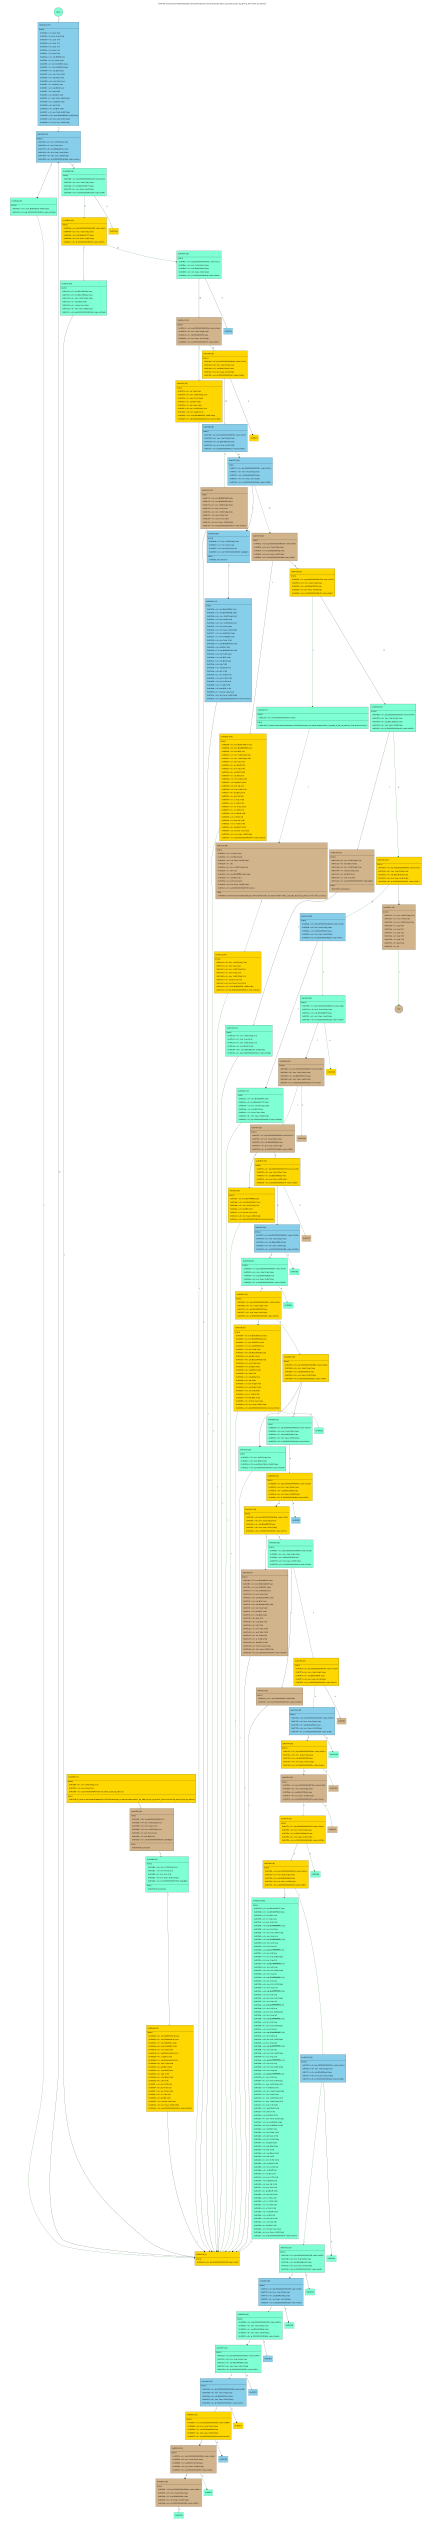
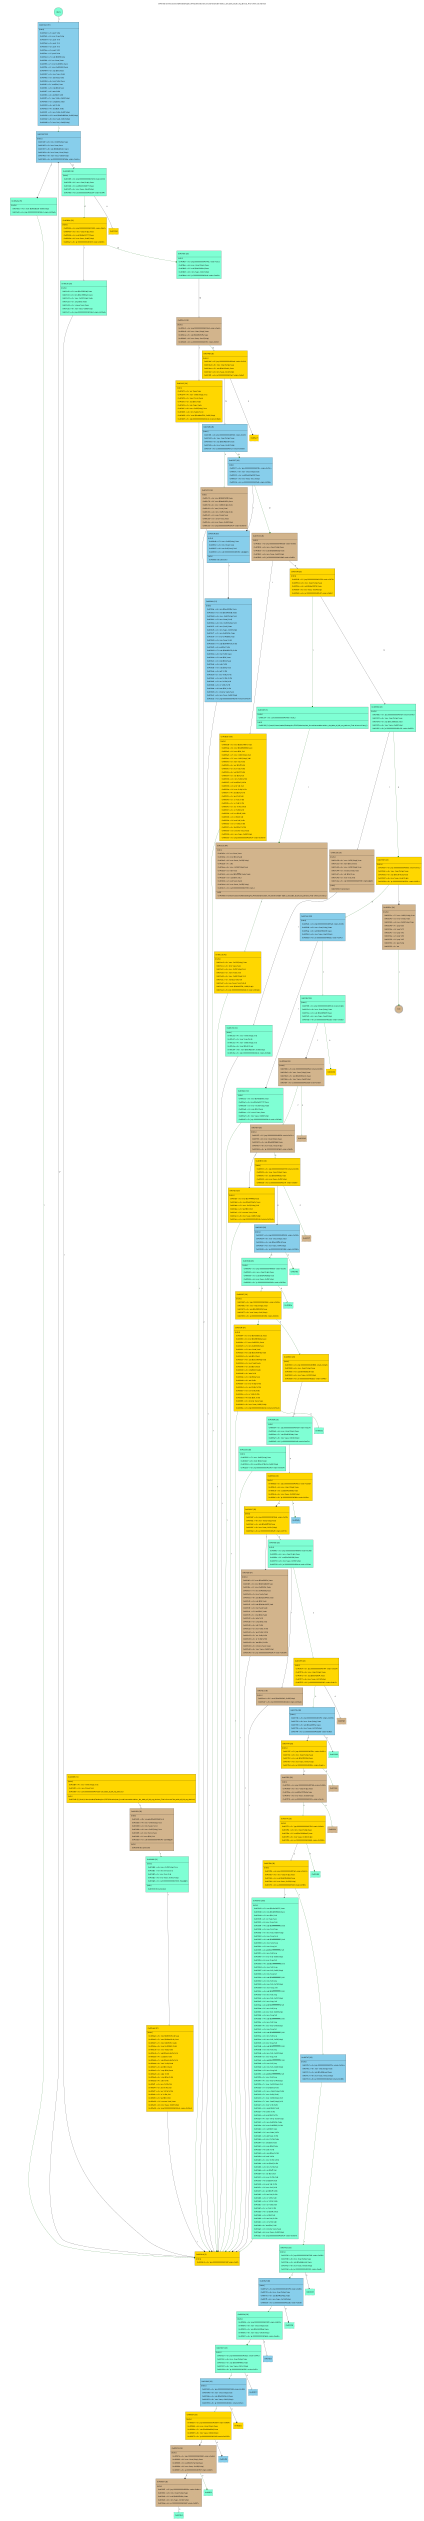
(228, 331) -> none
(276, 1414) -> none
(331, 2259) -> none
